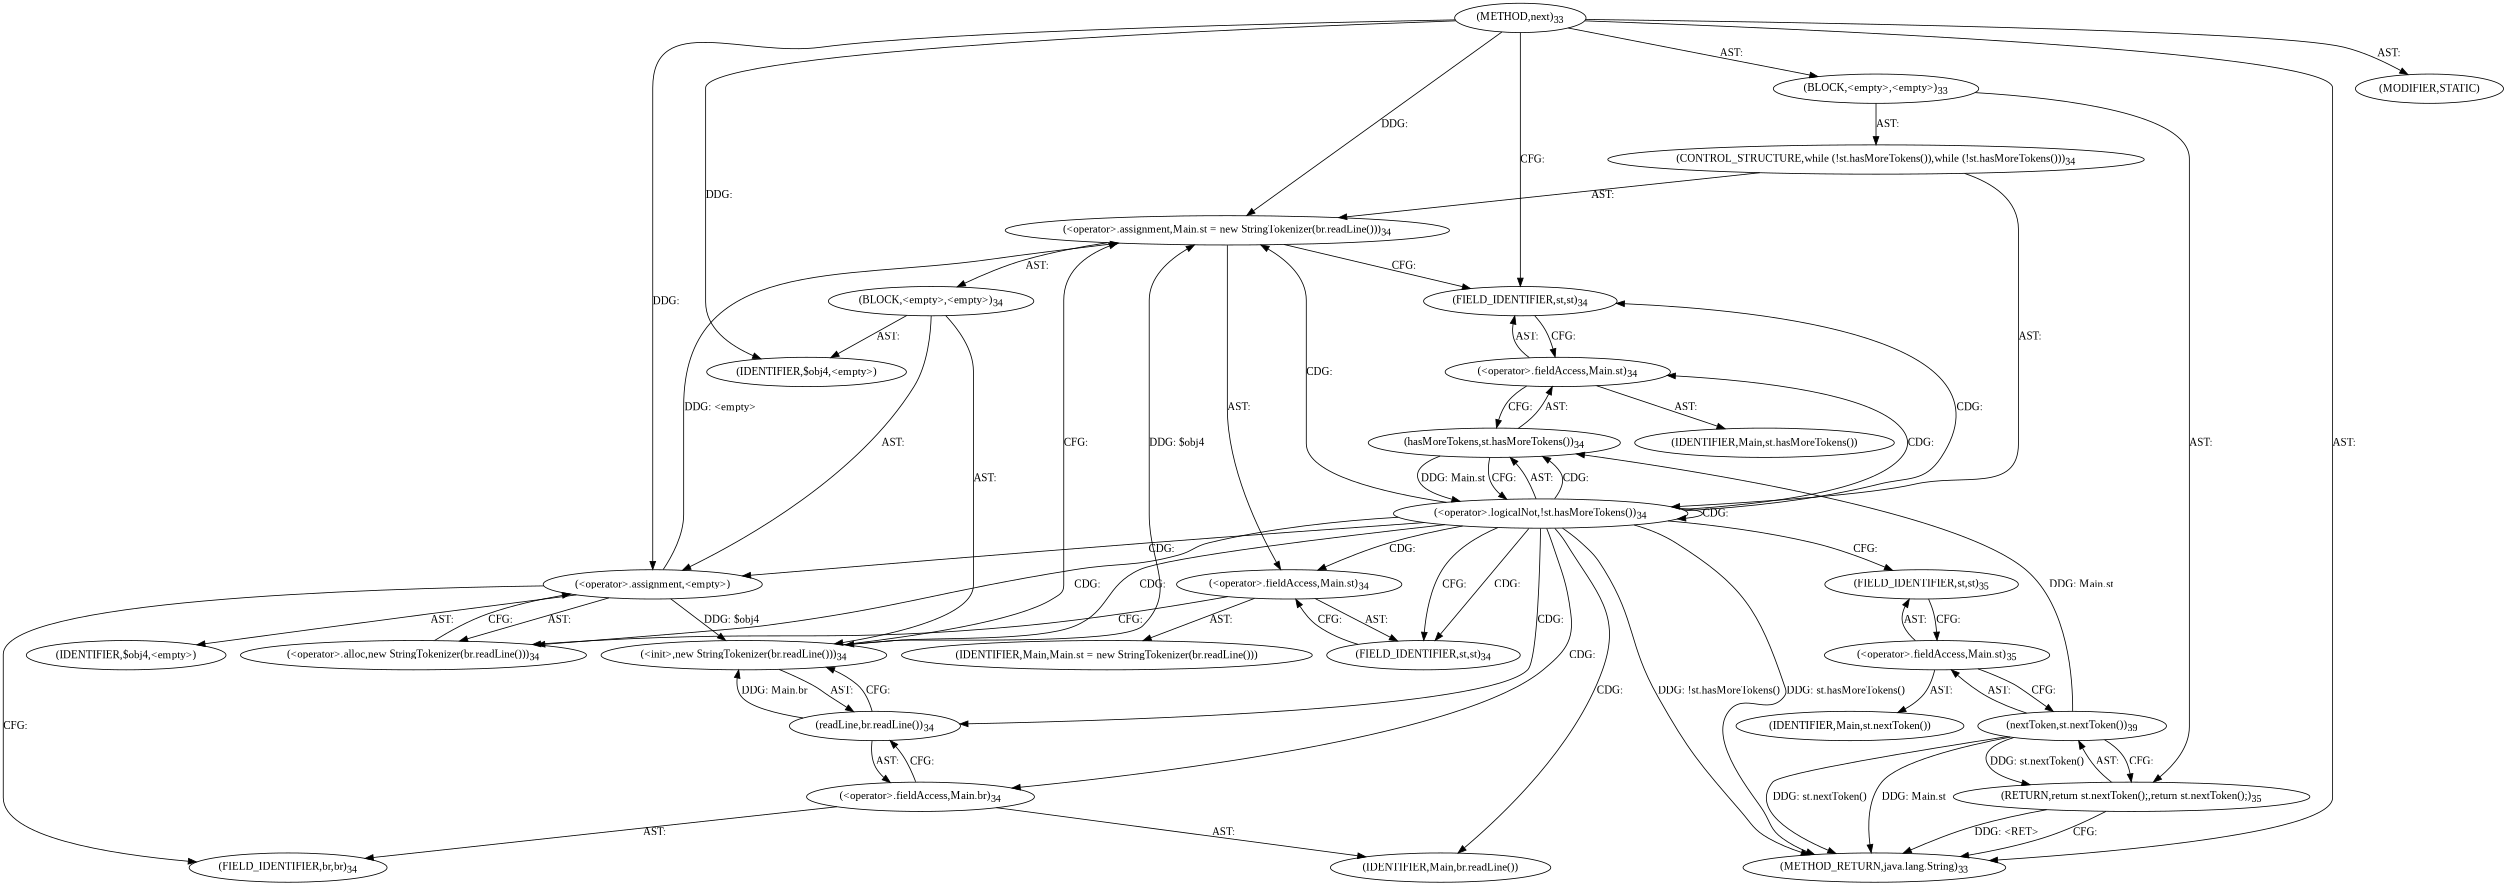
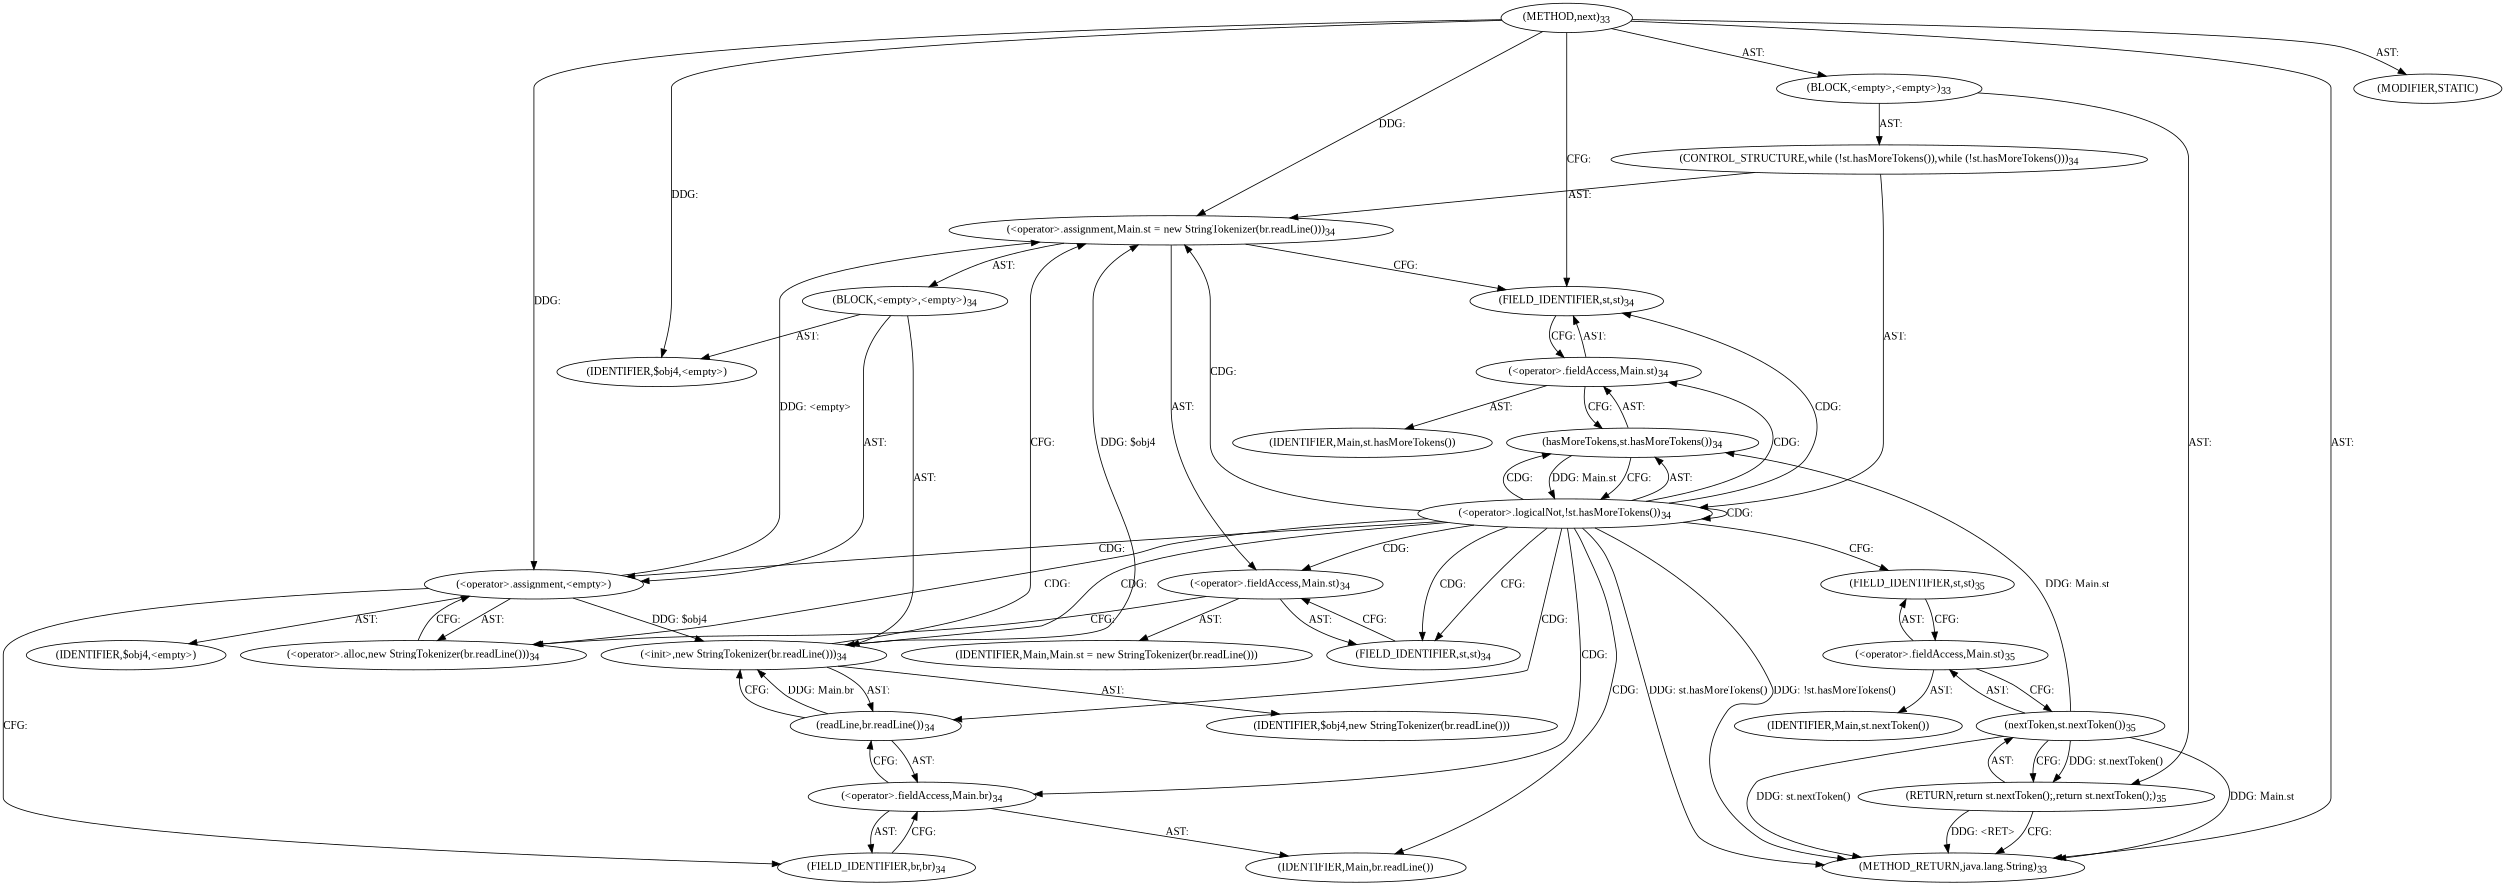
(2133, 725) -> (2131, 725)
none -> (1382, 726)
none -> (905, 837)
